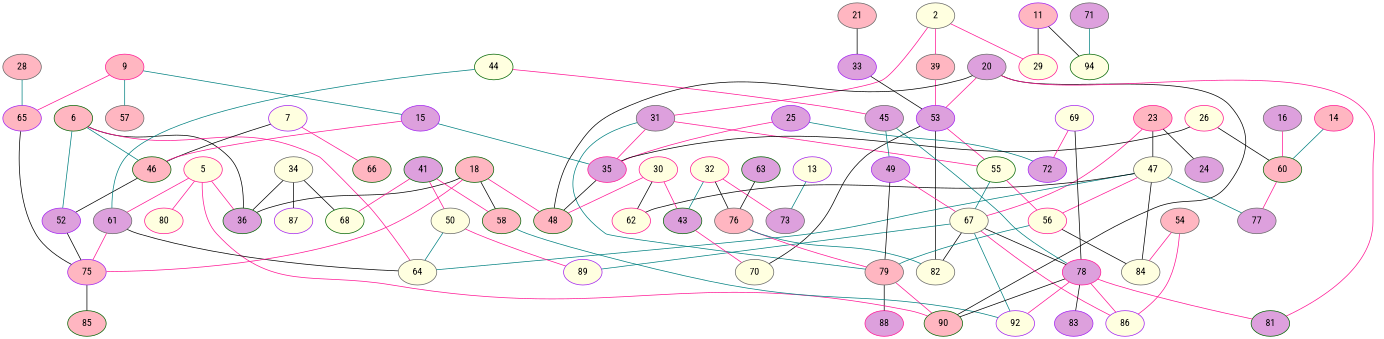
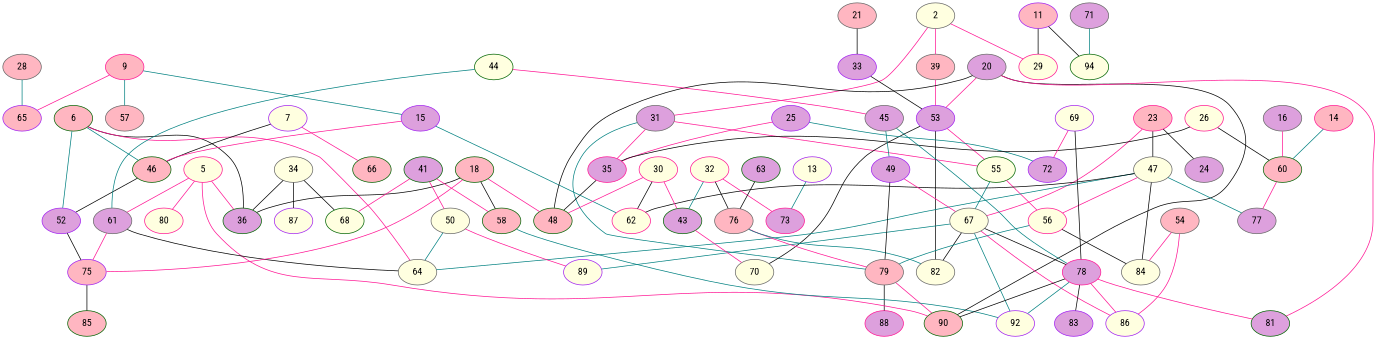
(514, 144) -> (526, 169)
(25, 207) -> none
(785, 221) -> (785, 221)
(1048, 298) -> (1048, 298)
